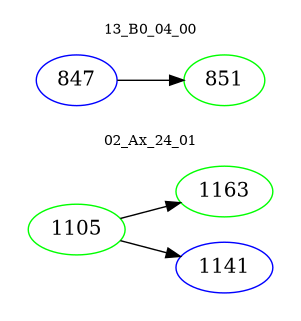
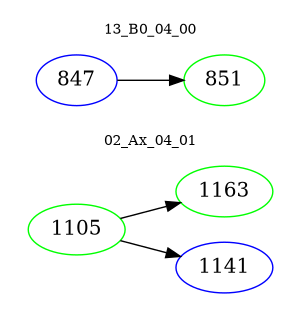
(151, 142) -> (151, 142)
